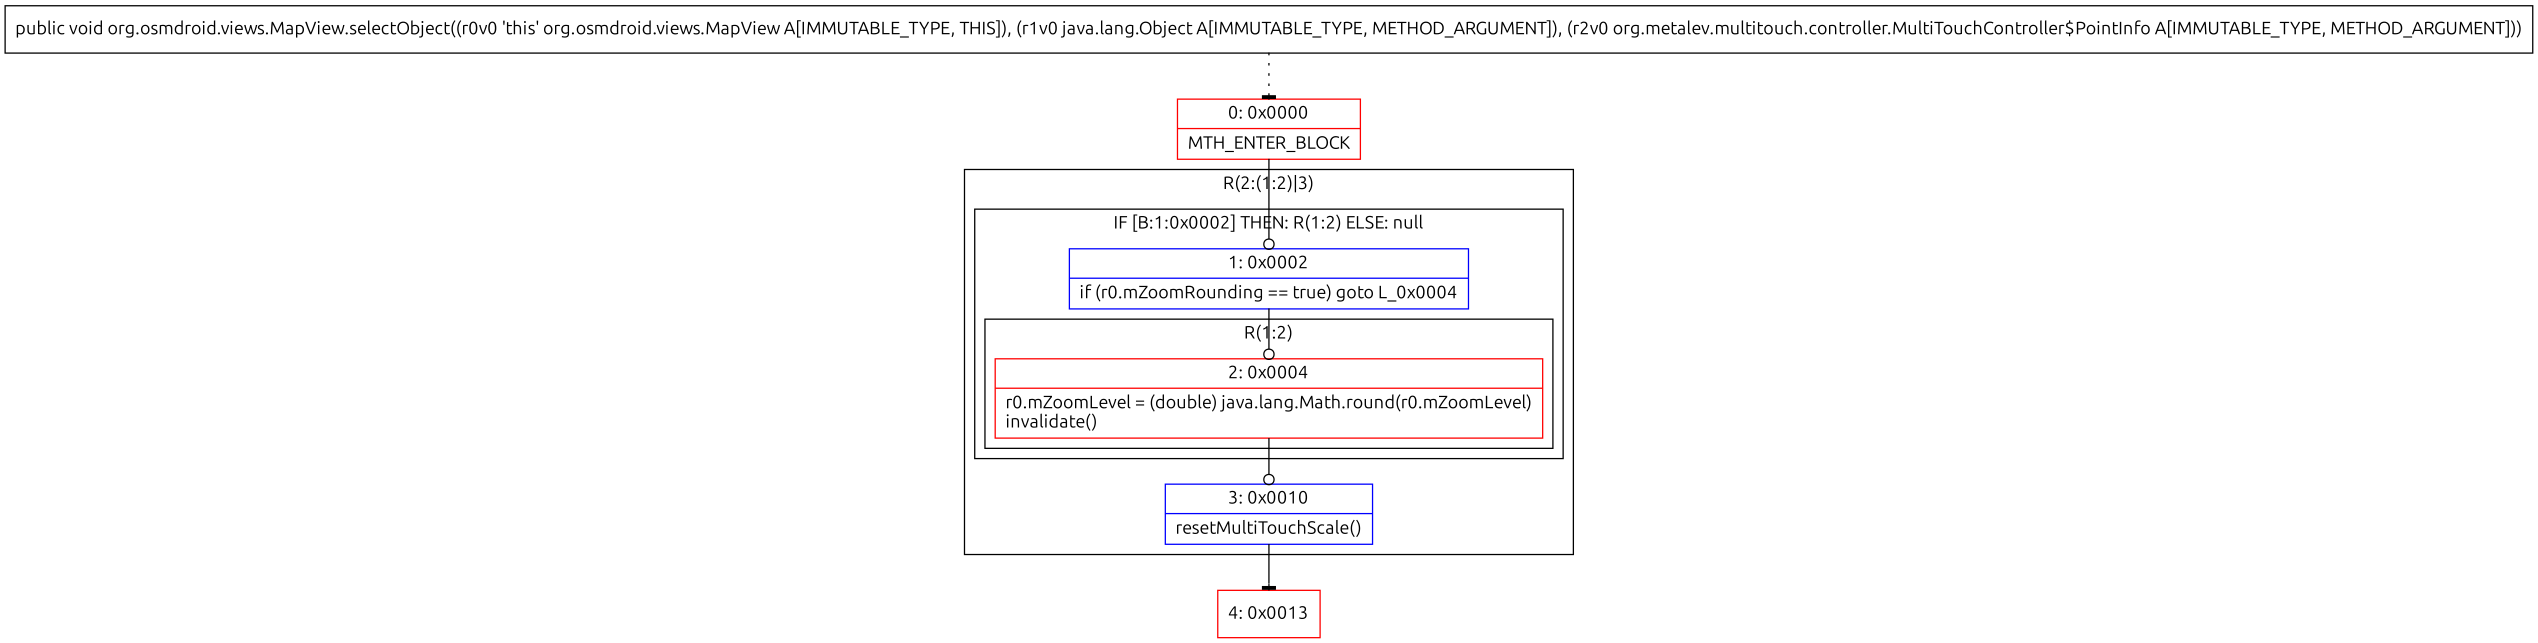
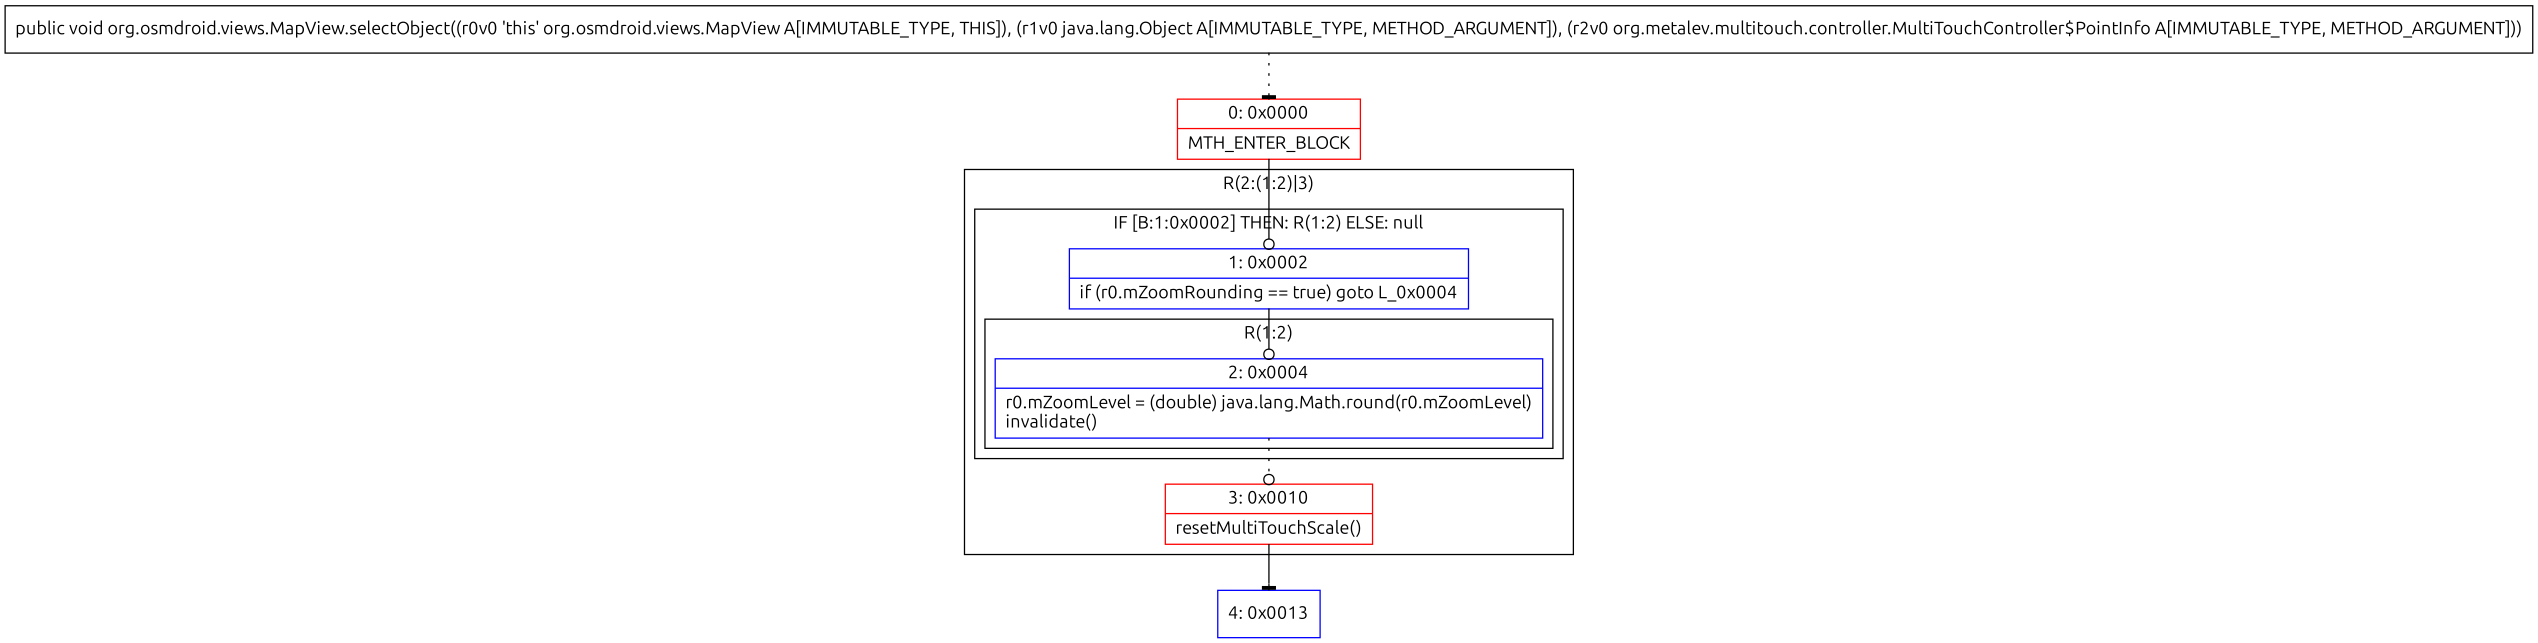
(1269, 398) -> (1269, 398)
(1269, 456) -> (1269, 456)
(1269, 514) -> (1269, 514)
(1269, 614) -> (1269, 614)
